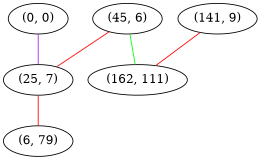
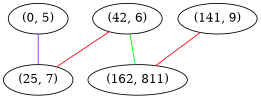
(38, 19) -> (38, 19)
(127, 19) -> (127, 19)
(138, 80) -> (138, 80)
(38, 141) -> none
